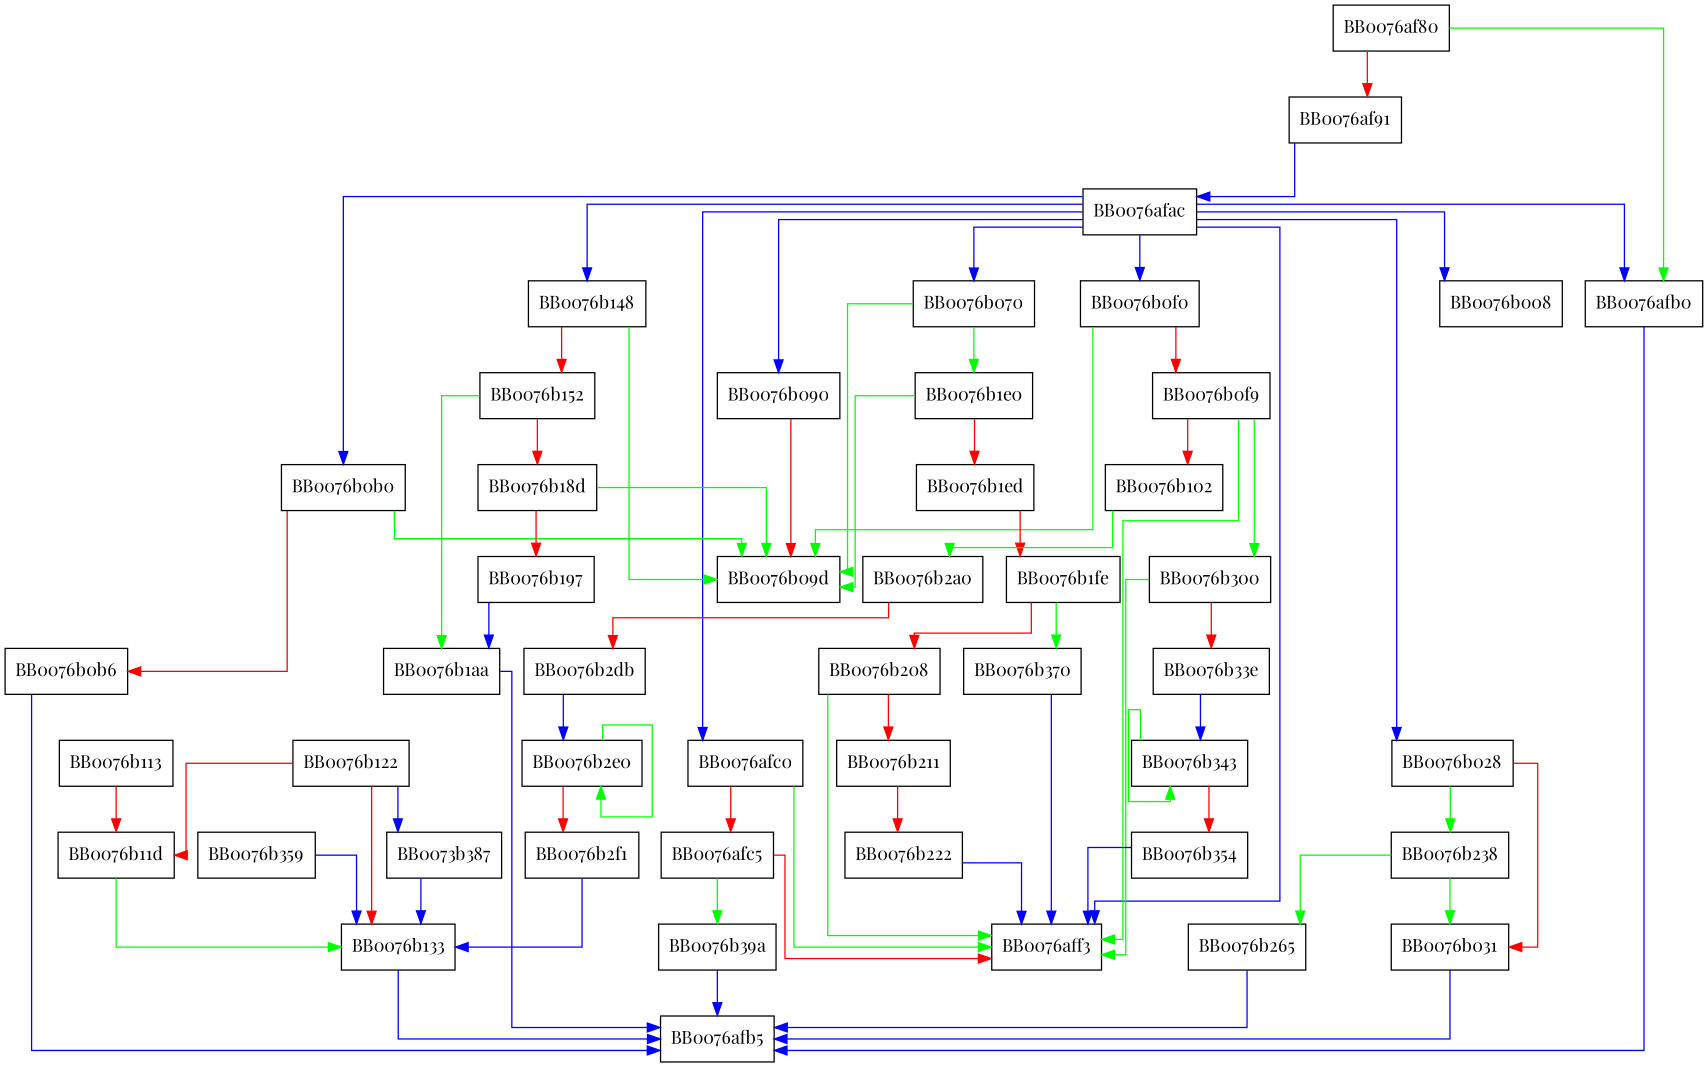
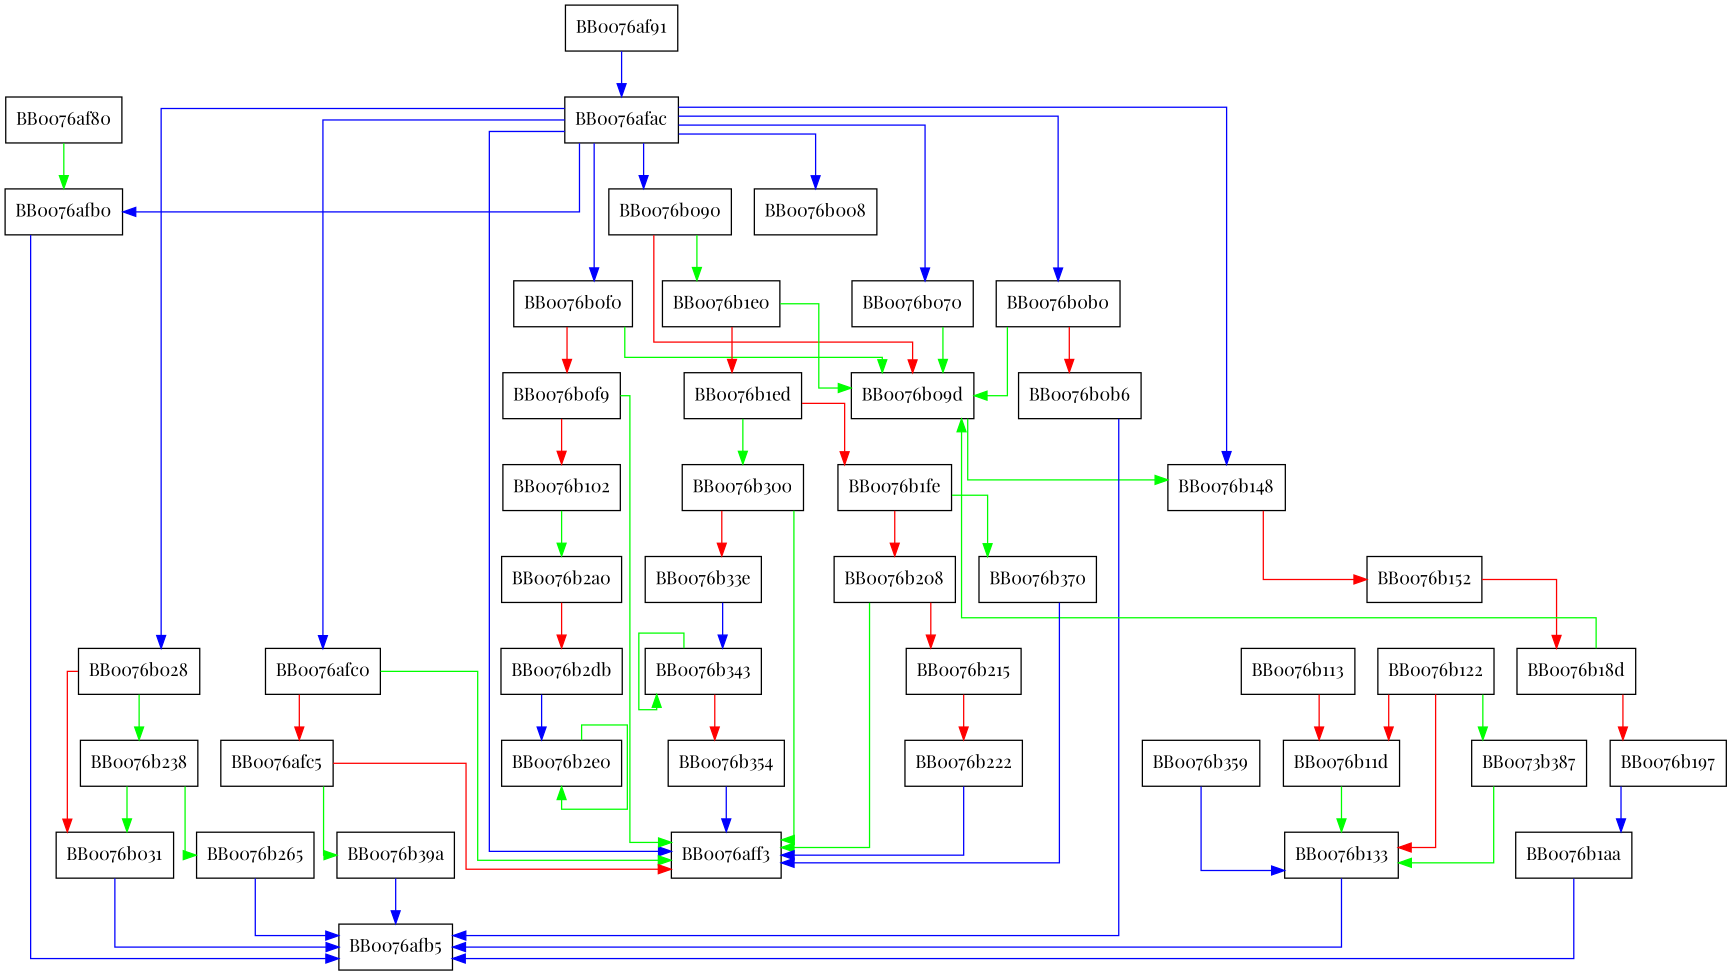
(1367, 67) -> none
(974, 343) -> (697, 251)
(1254, 481) -> (743, 435)
(442, 497) -> none
(629, 499) -> (1031, 480)
(893, 763) -> (964, 671)
(398, 803) -> (1483, 711)
(582, 855) -> none
(421, 895) -> (1491, 863)
